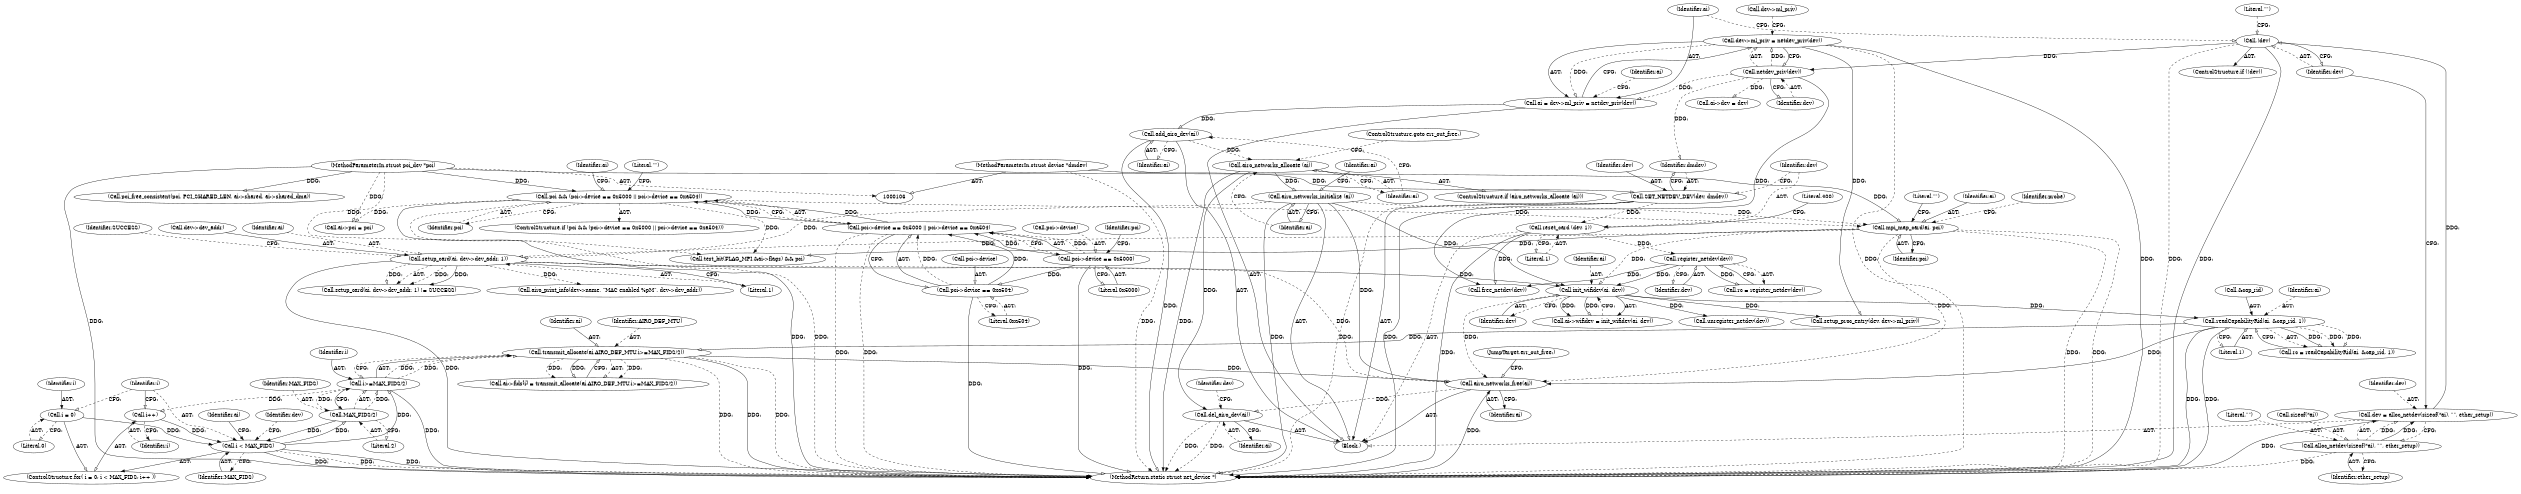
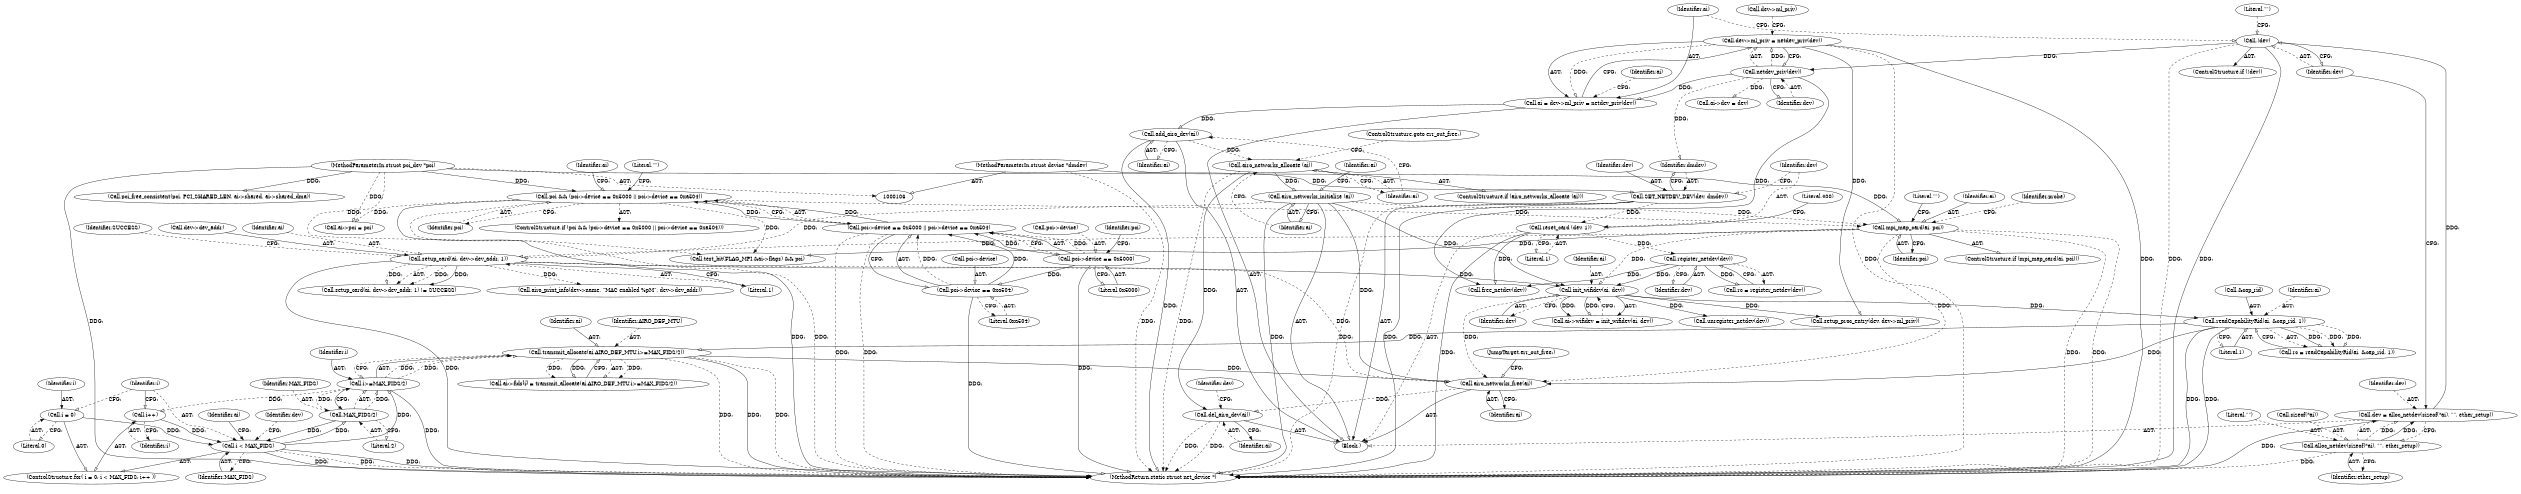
(1685, 83) -> (1685, 83)
(1025, 243) -> (1025, 243)
none -> (2022, 259)
(1180, 309) -> (1180, 309)
(175, 461) -> (175, 461)
(1408, 471) -> none
